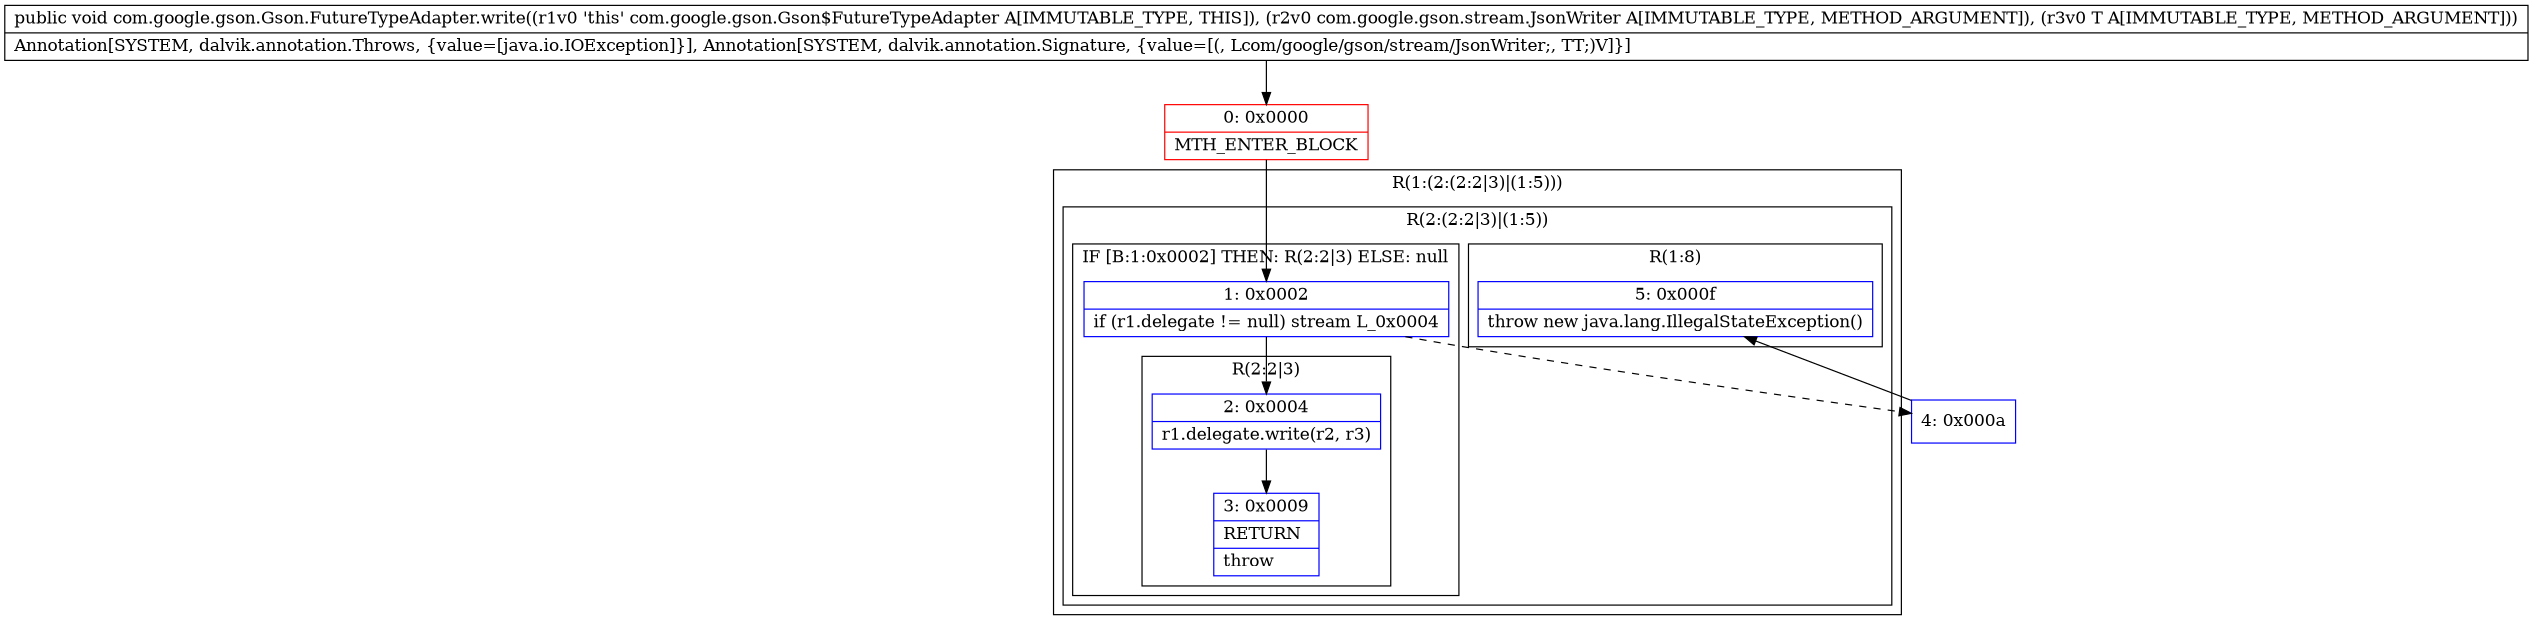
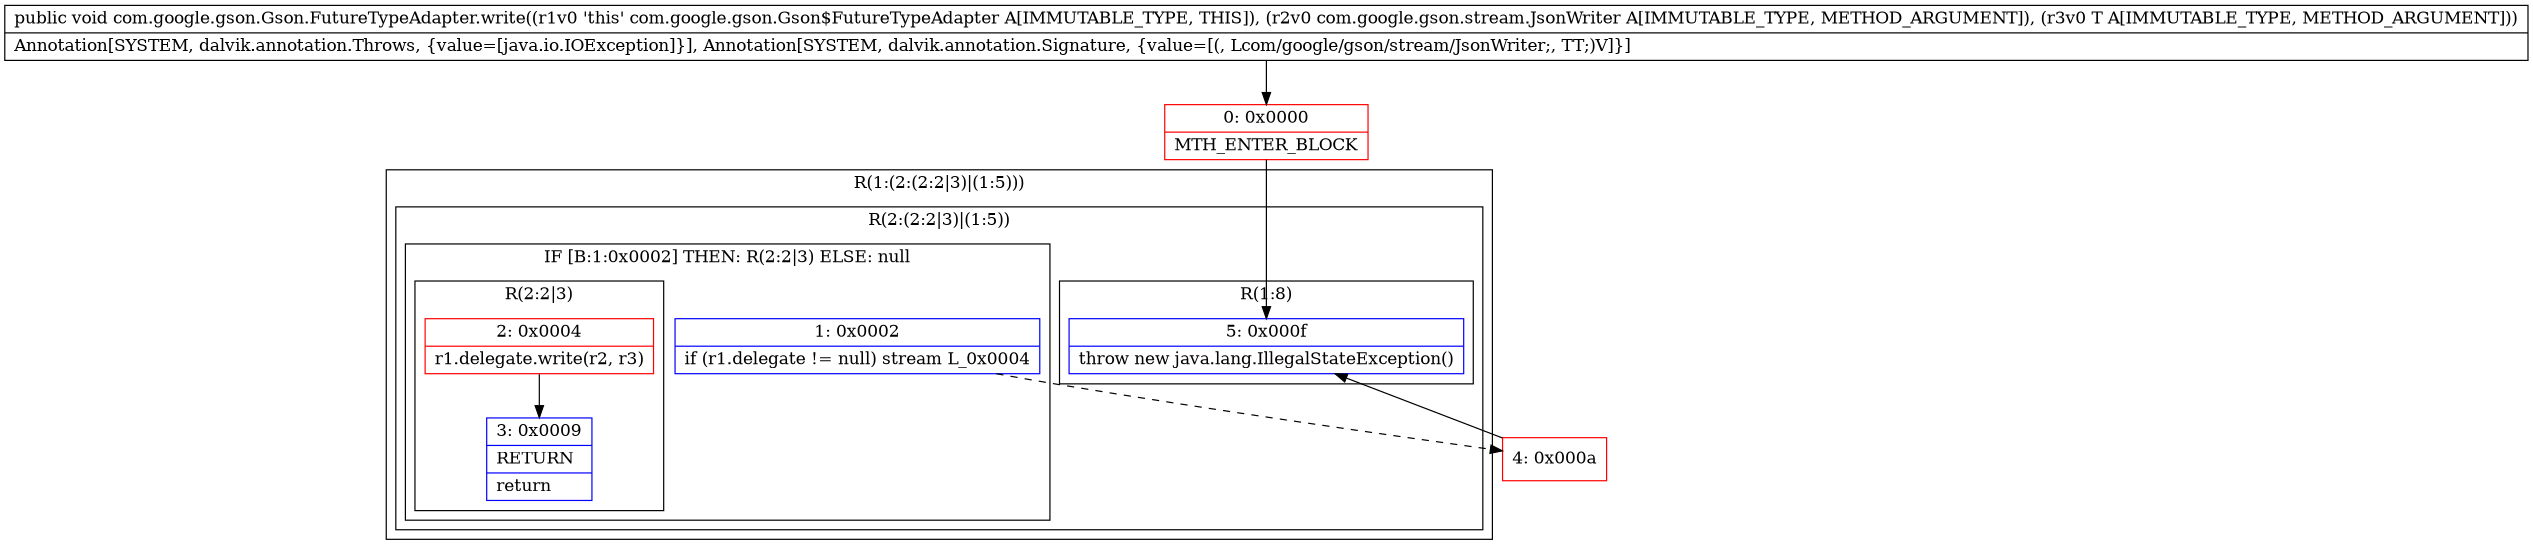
(1266, 215) -> (1266, 233)
(1266, 364) -> none
(1266, 422) -> (539, 346)
(1964, 422) -> (1555, 459)
(1249, 561) -> (524, 486)
